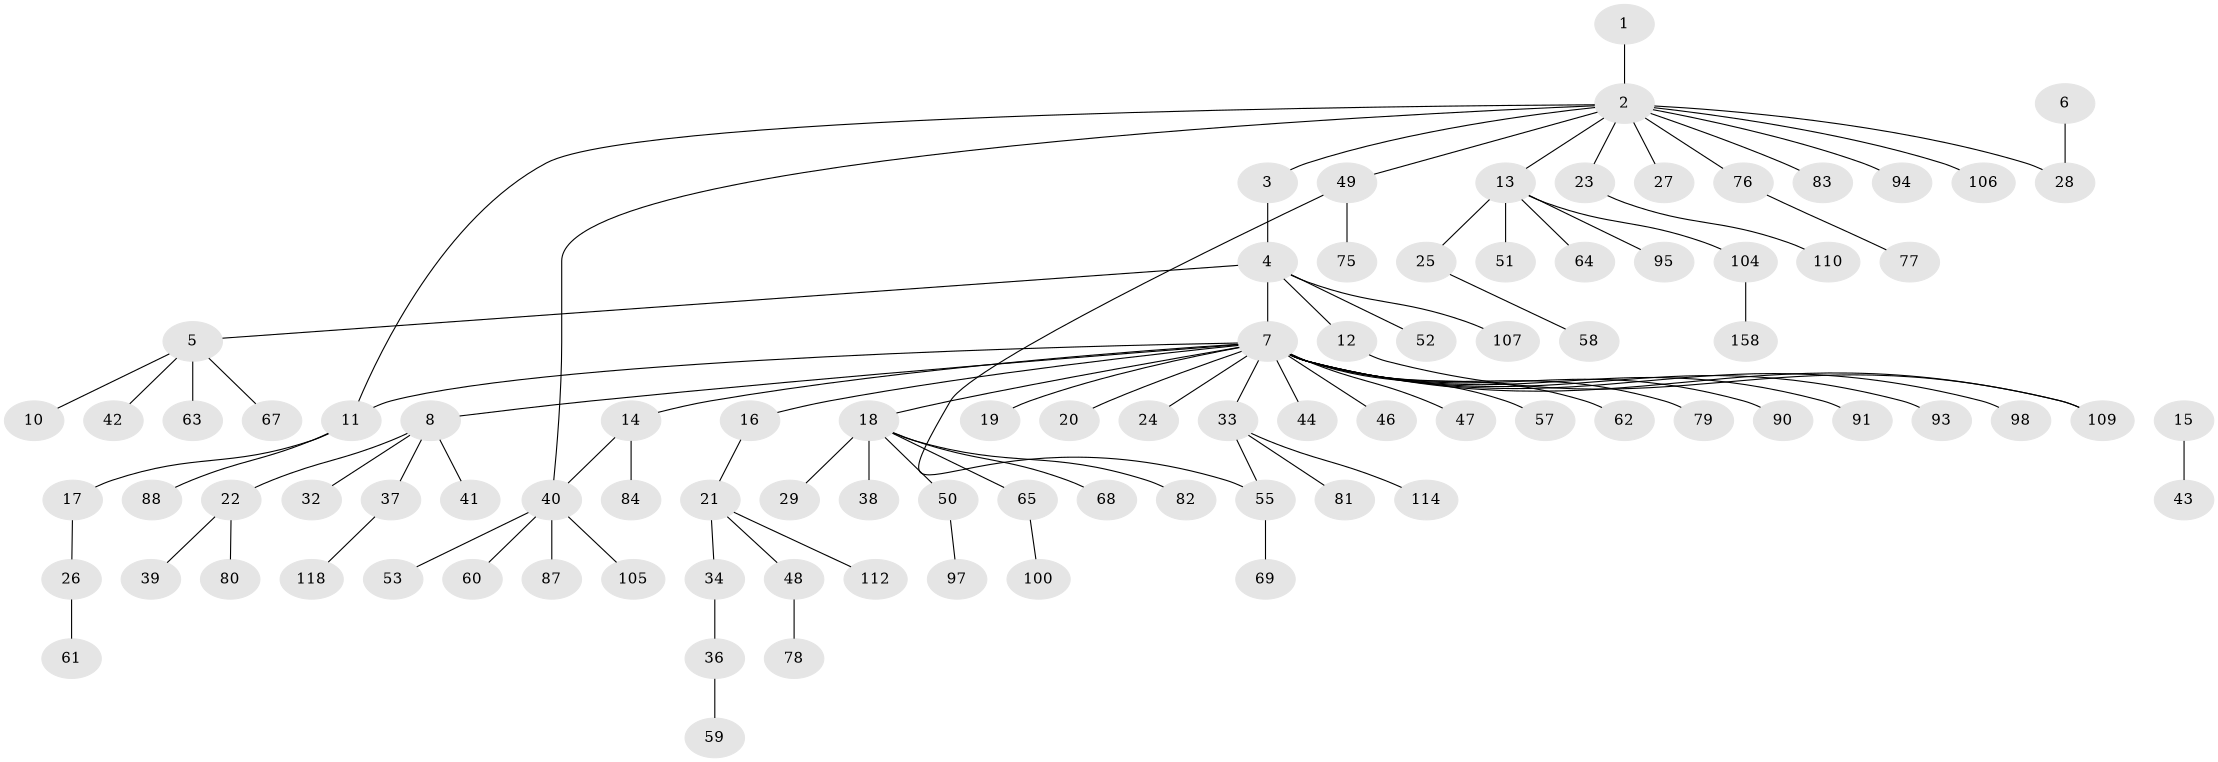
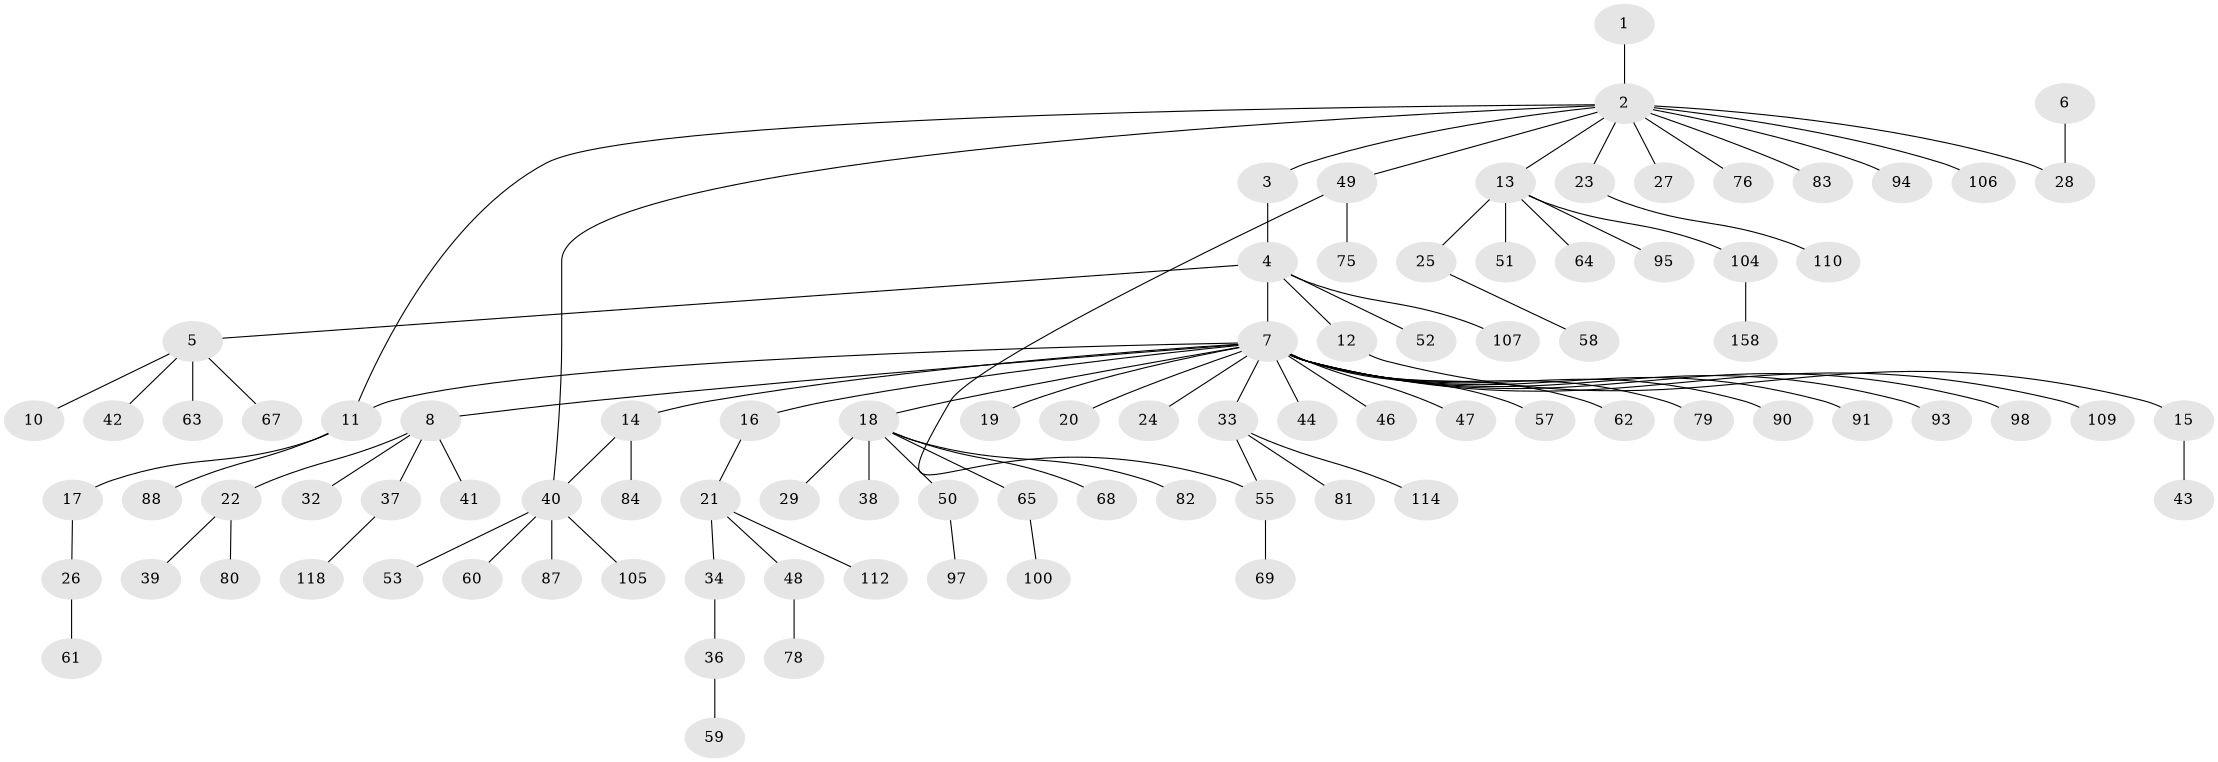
(1910, 262) -> none
(1724, 382) -> (1945, 372)
